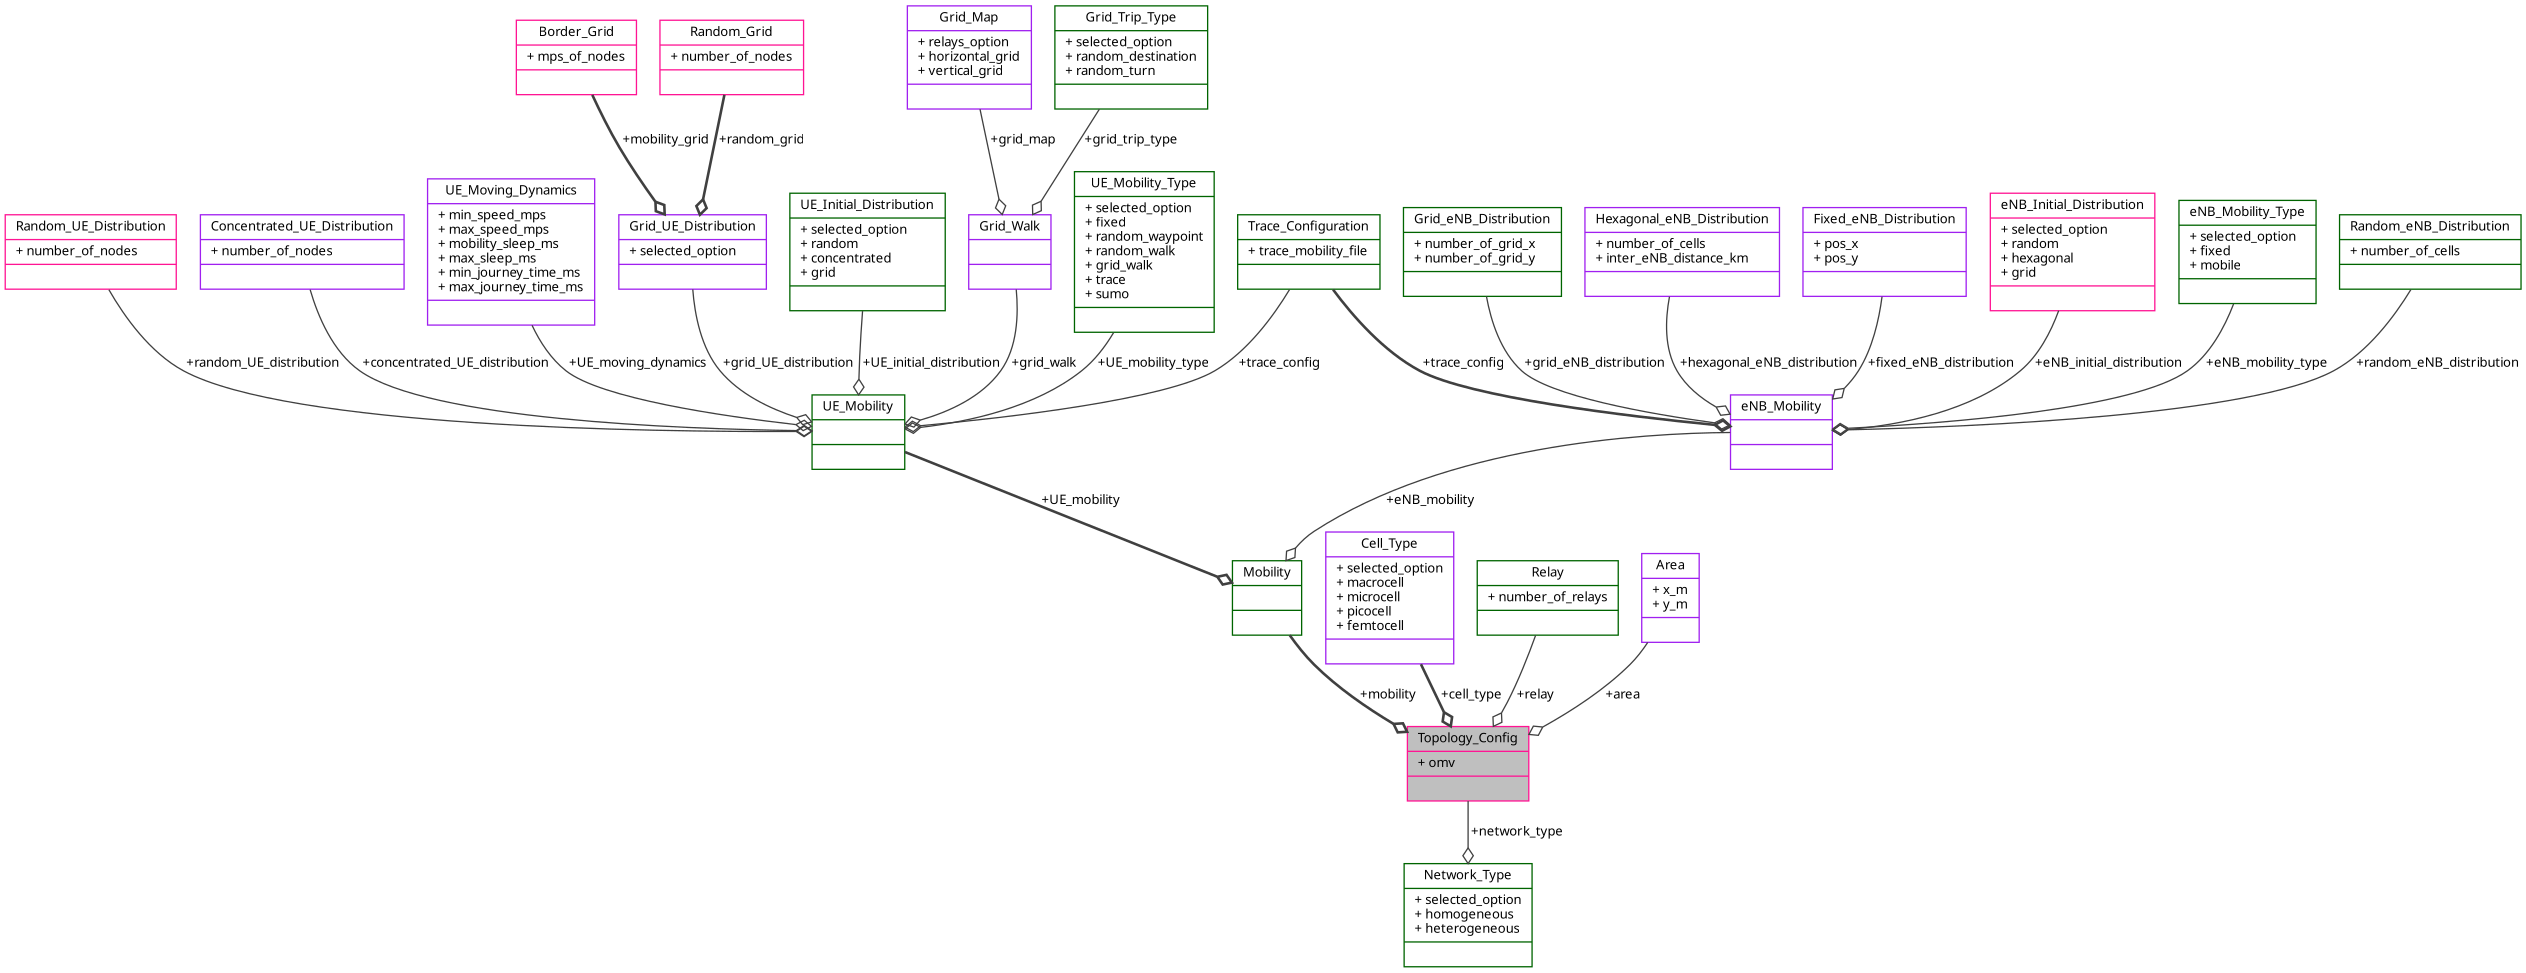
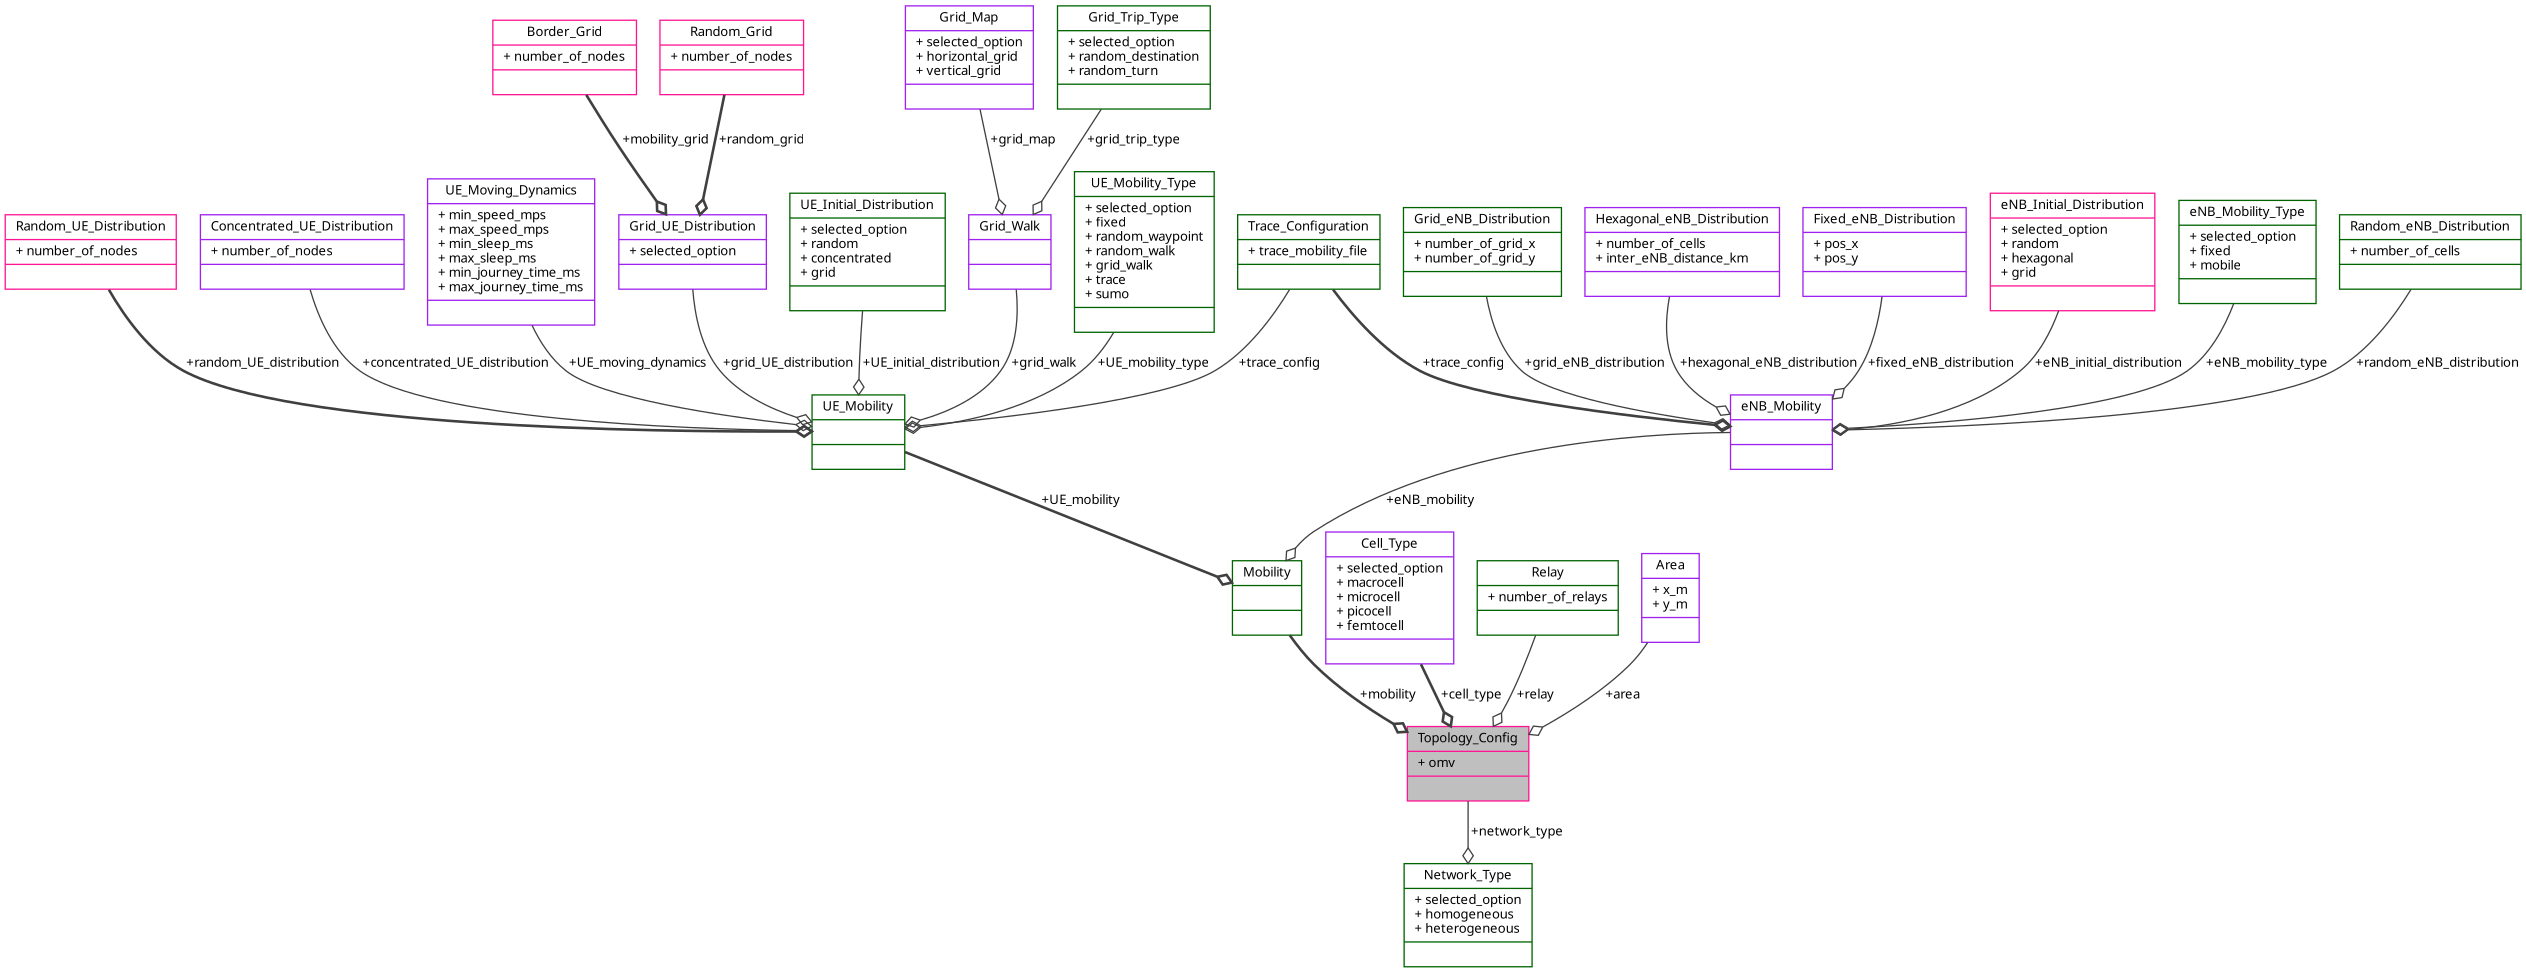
(964, 42) -> (969, 42)
(576, 57) -> (565, 57)
(499, 244) -> (486, 244)
(431, 419) -> (431, 419)
